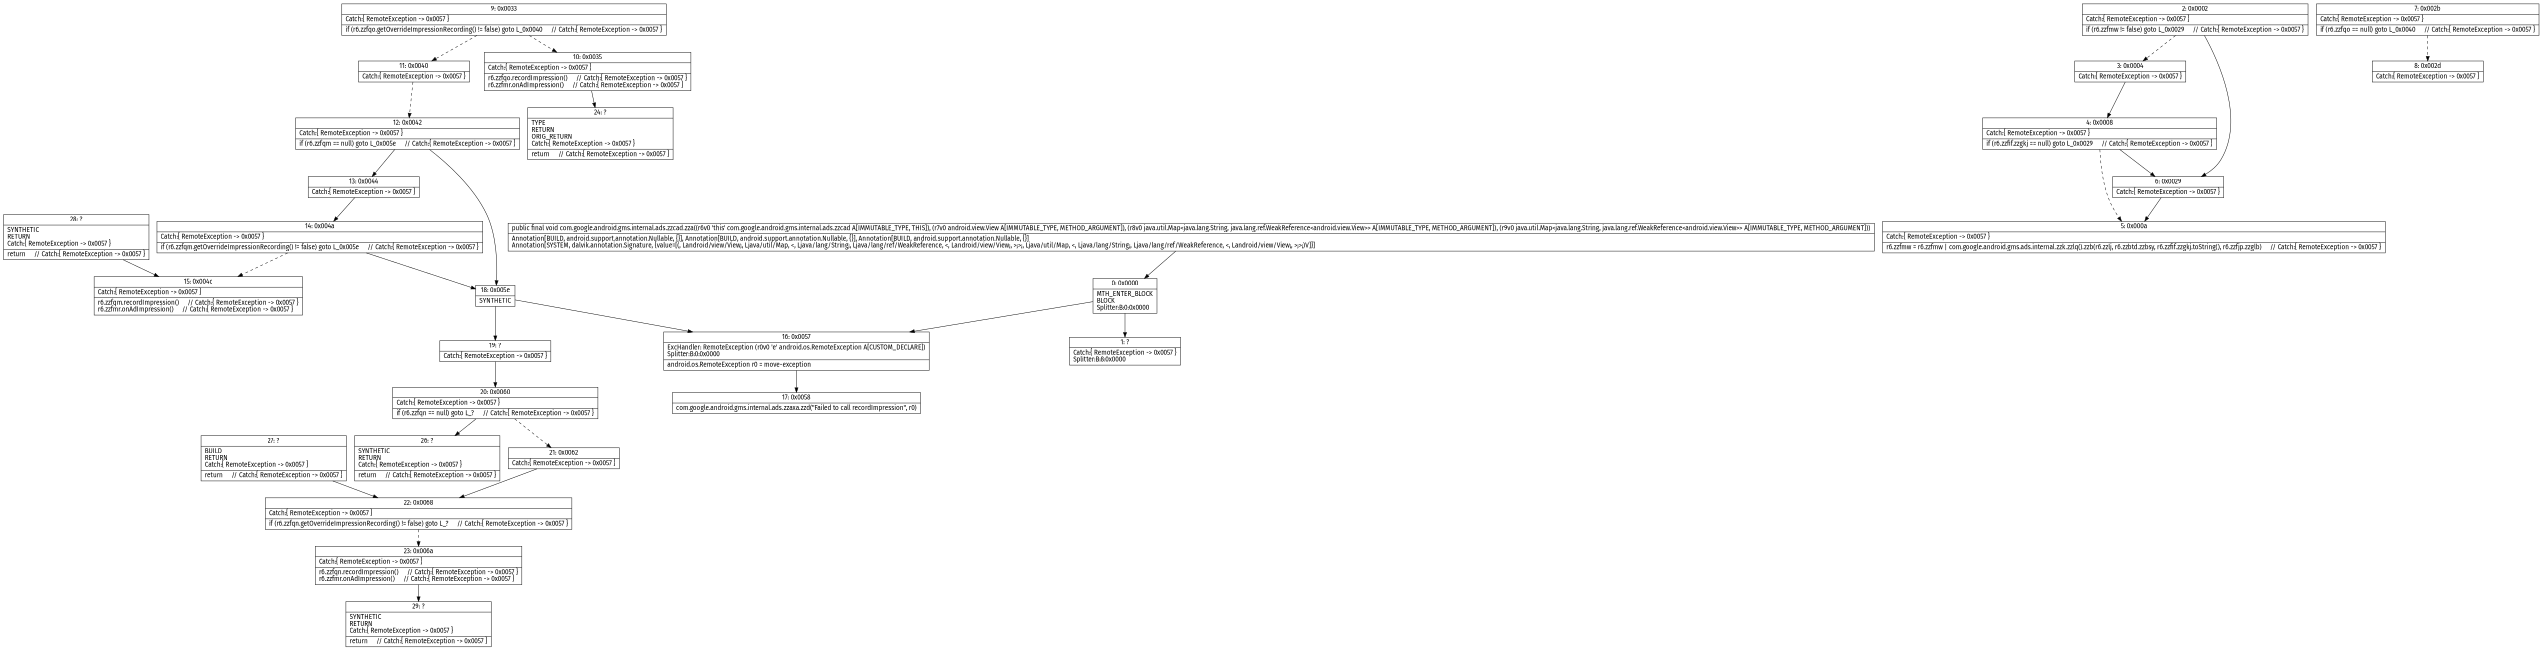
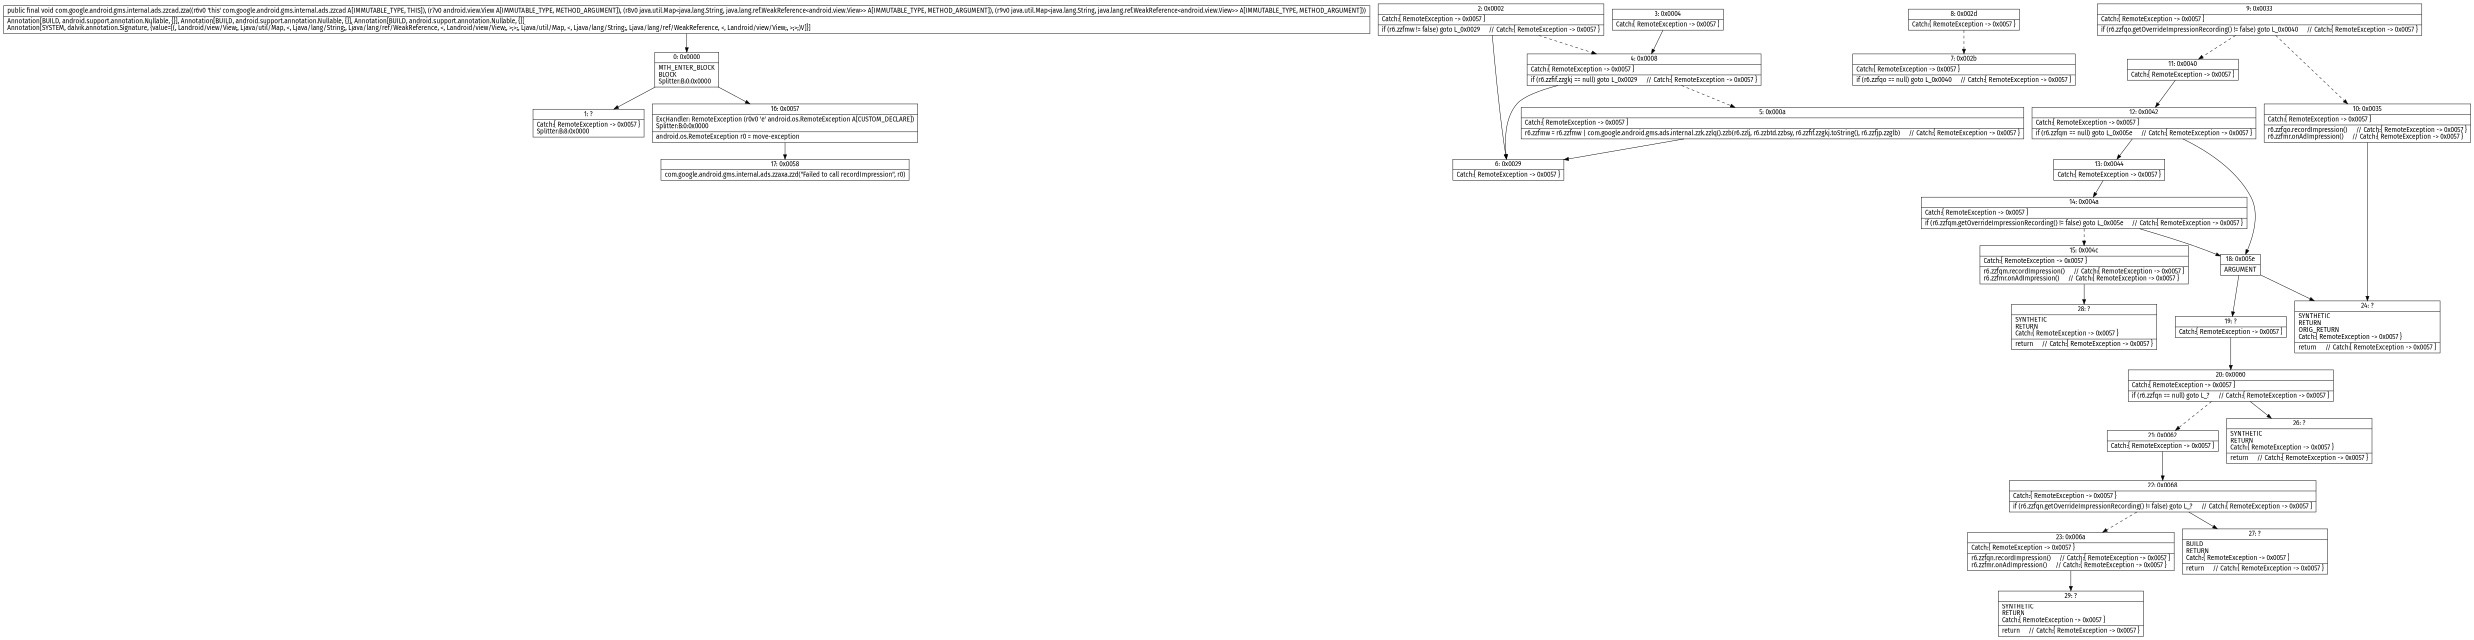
(2428, 46) -> (1964, 40)
(2161, 47) -> (1565, 44)
(411, 98) -> (2167, 92)
(539, 123) -> (2314, 316)
(2154, 207) -> (1626, 149)
(139, 267) -> (2084, 292)
(495, 301) -> (2240, 270)
(602, 316) -> (2285, 287)
(353, 489) -> (2201, 519)
